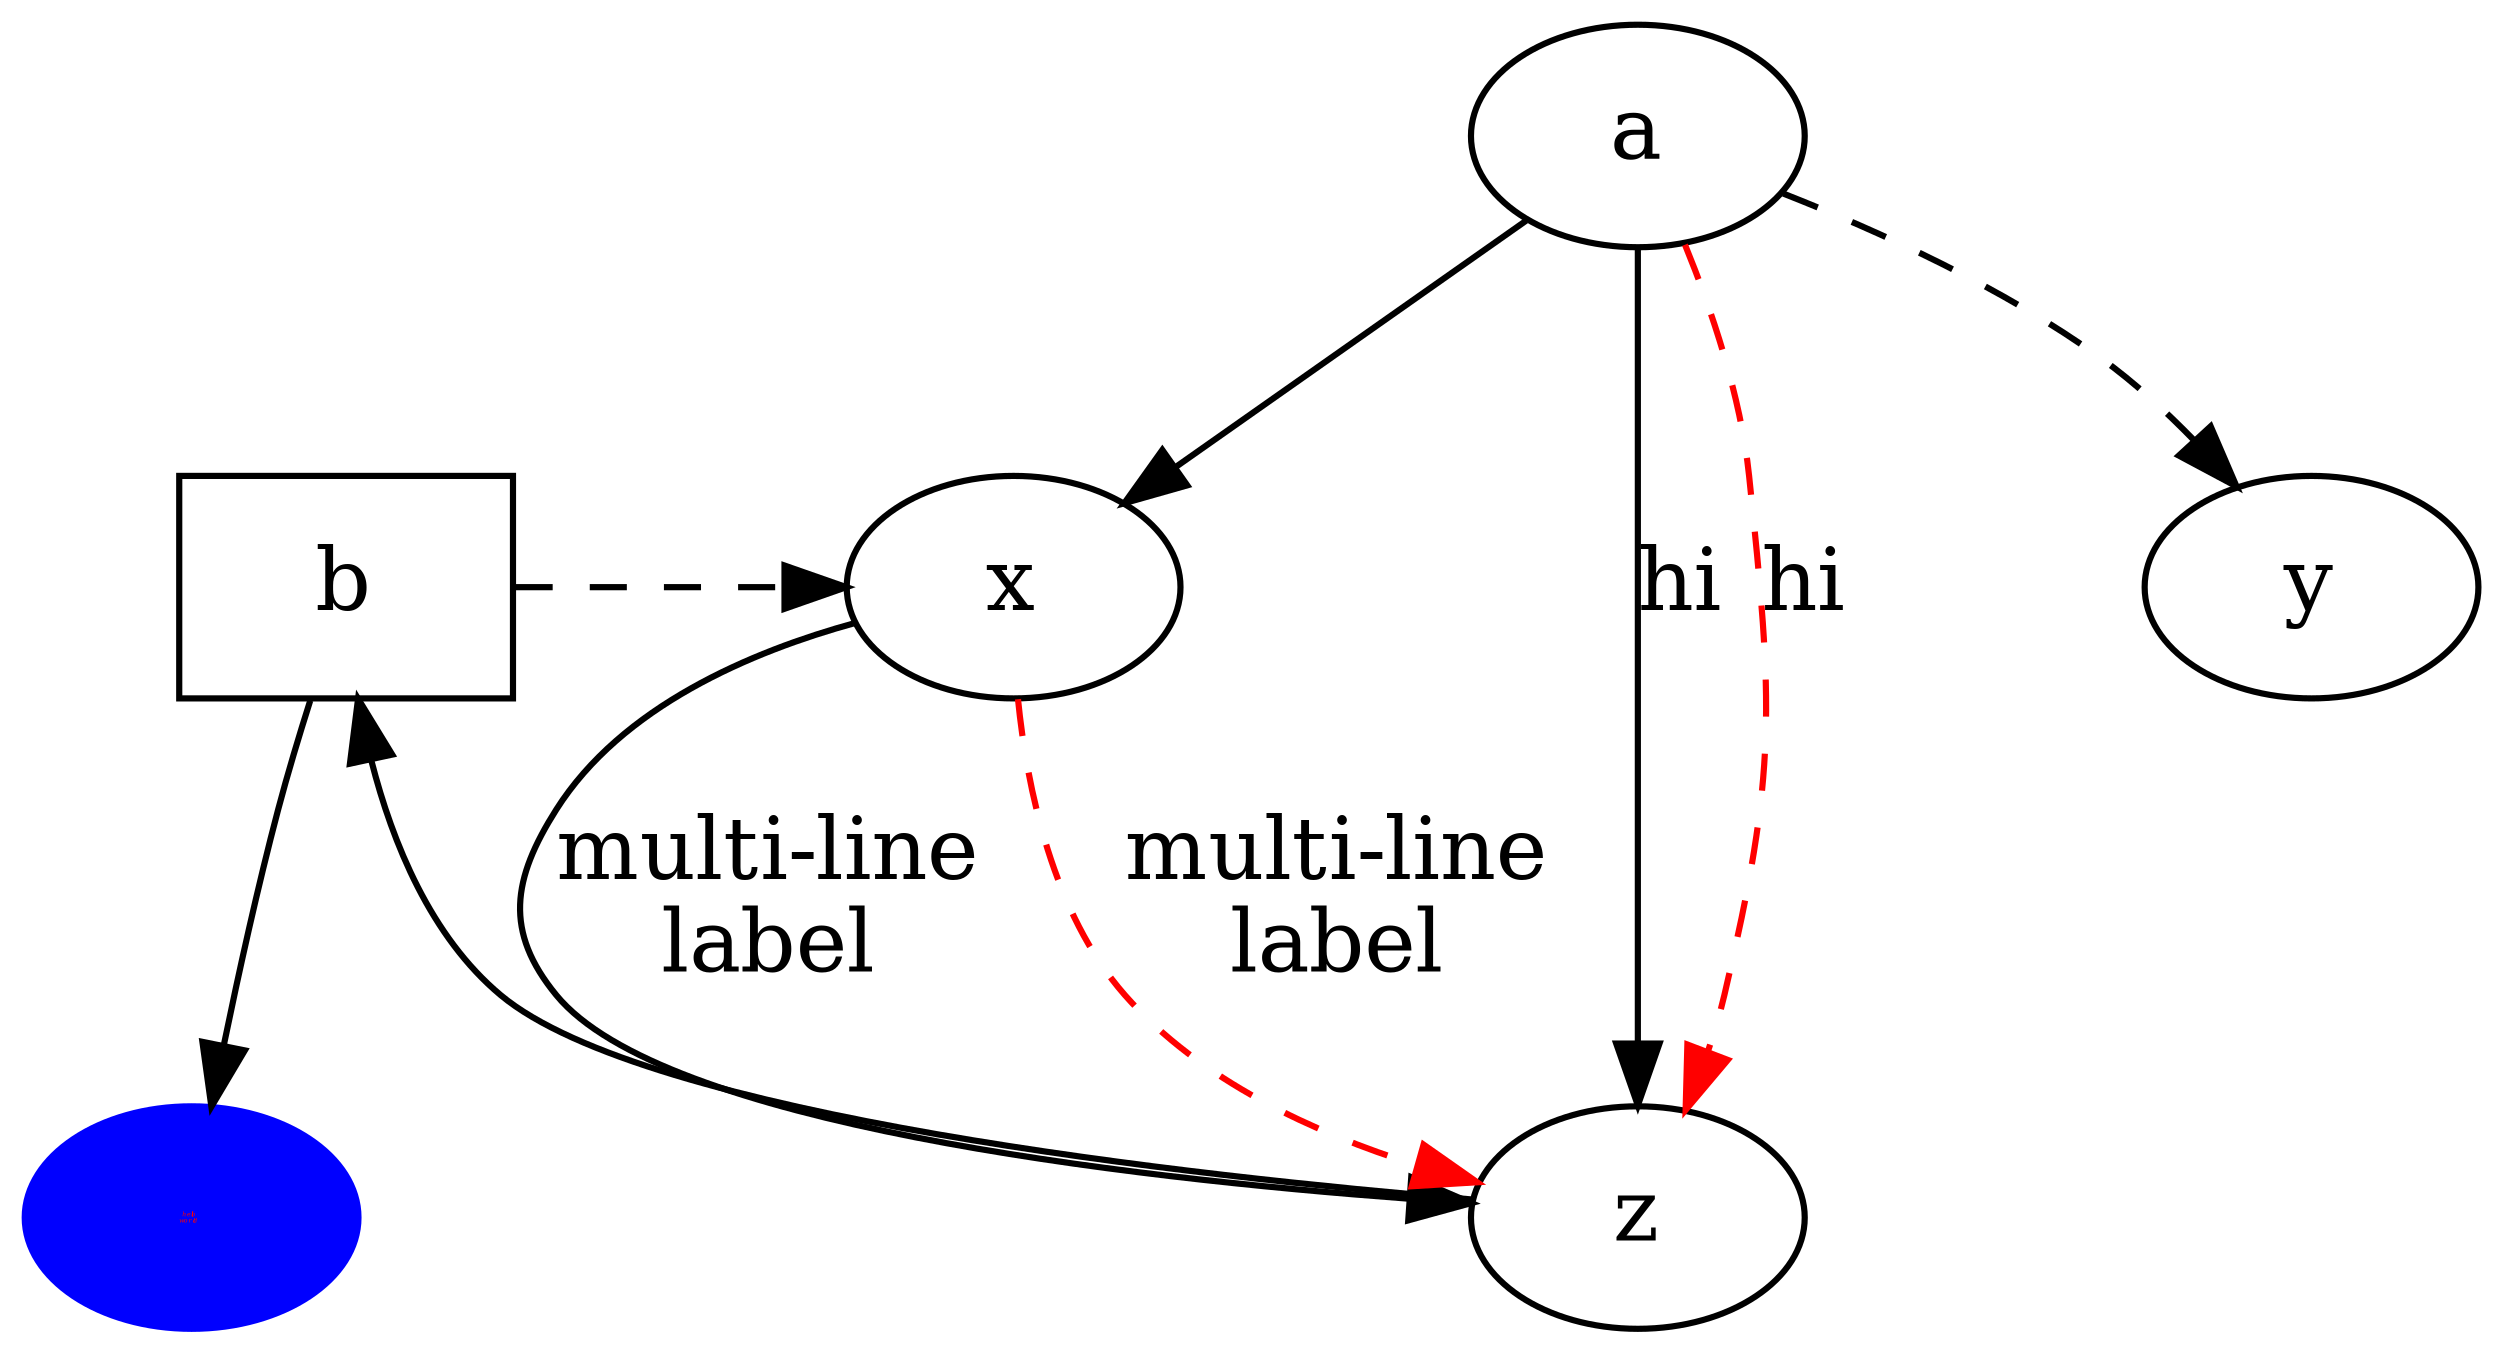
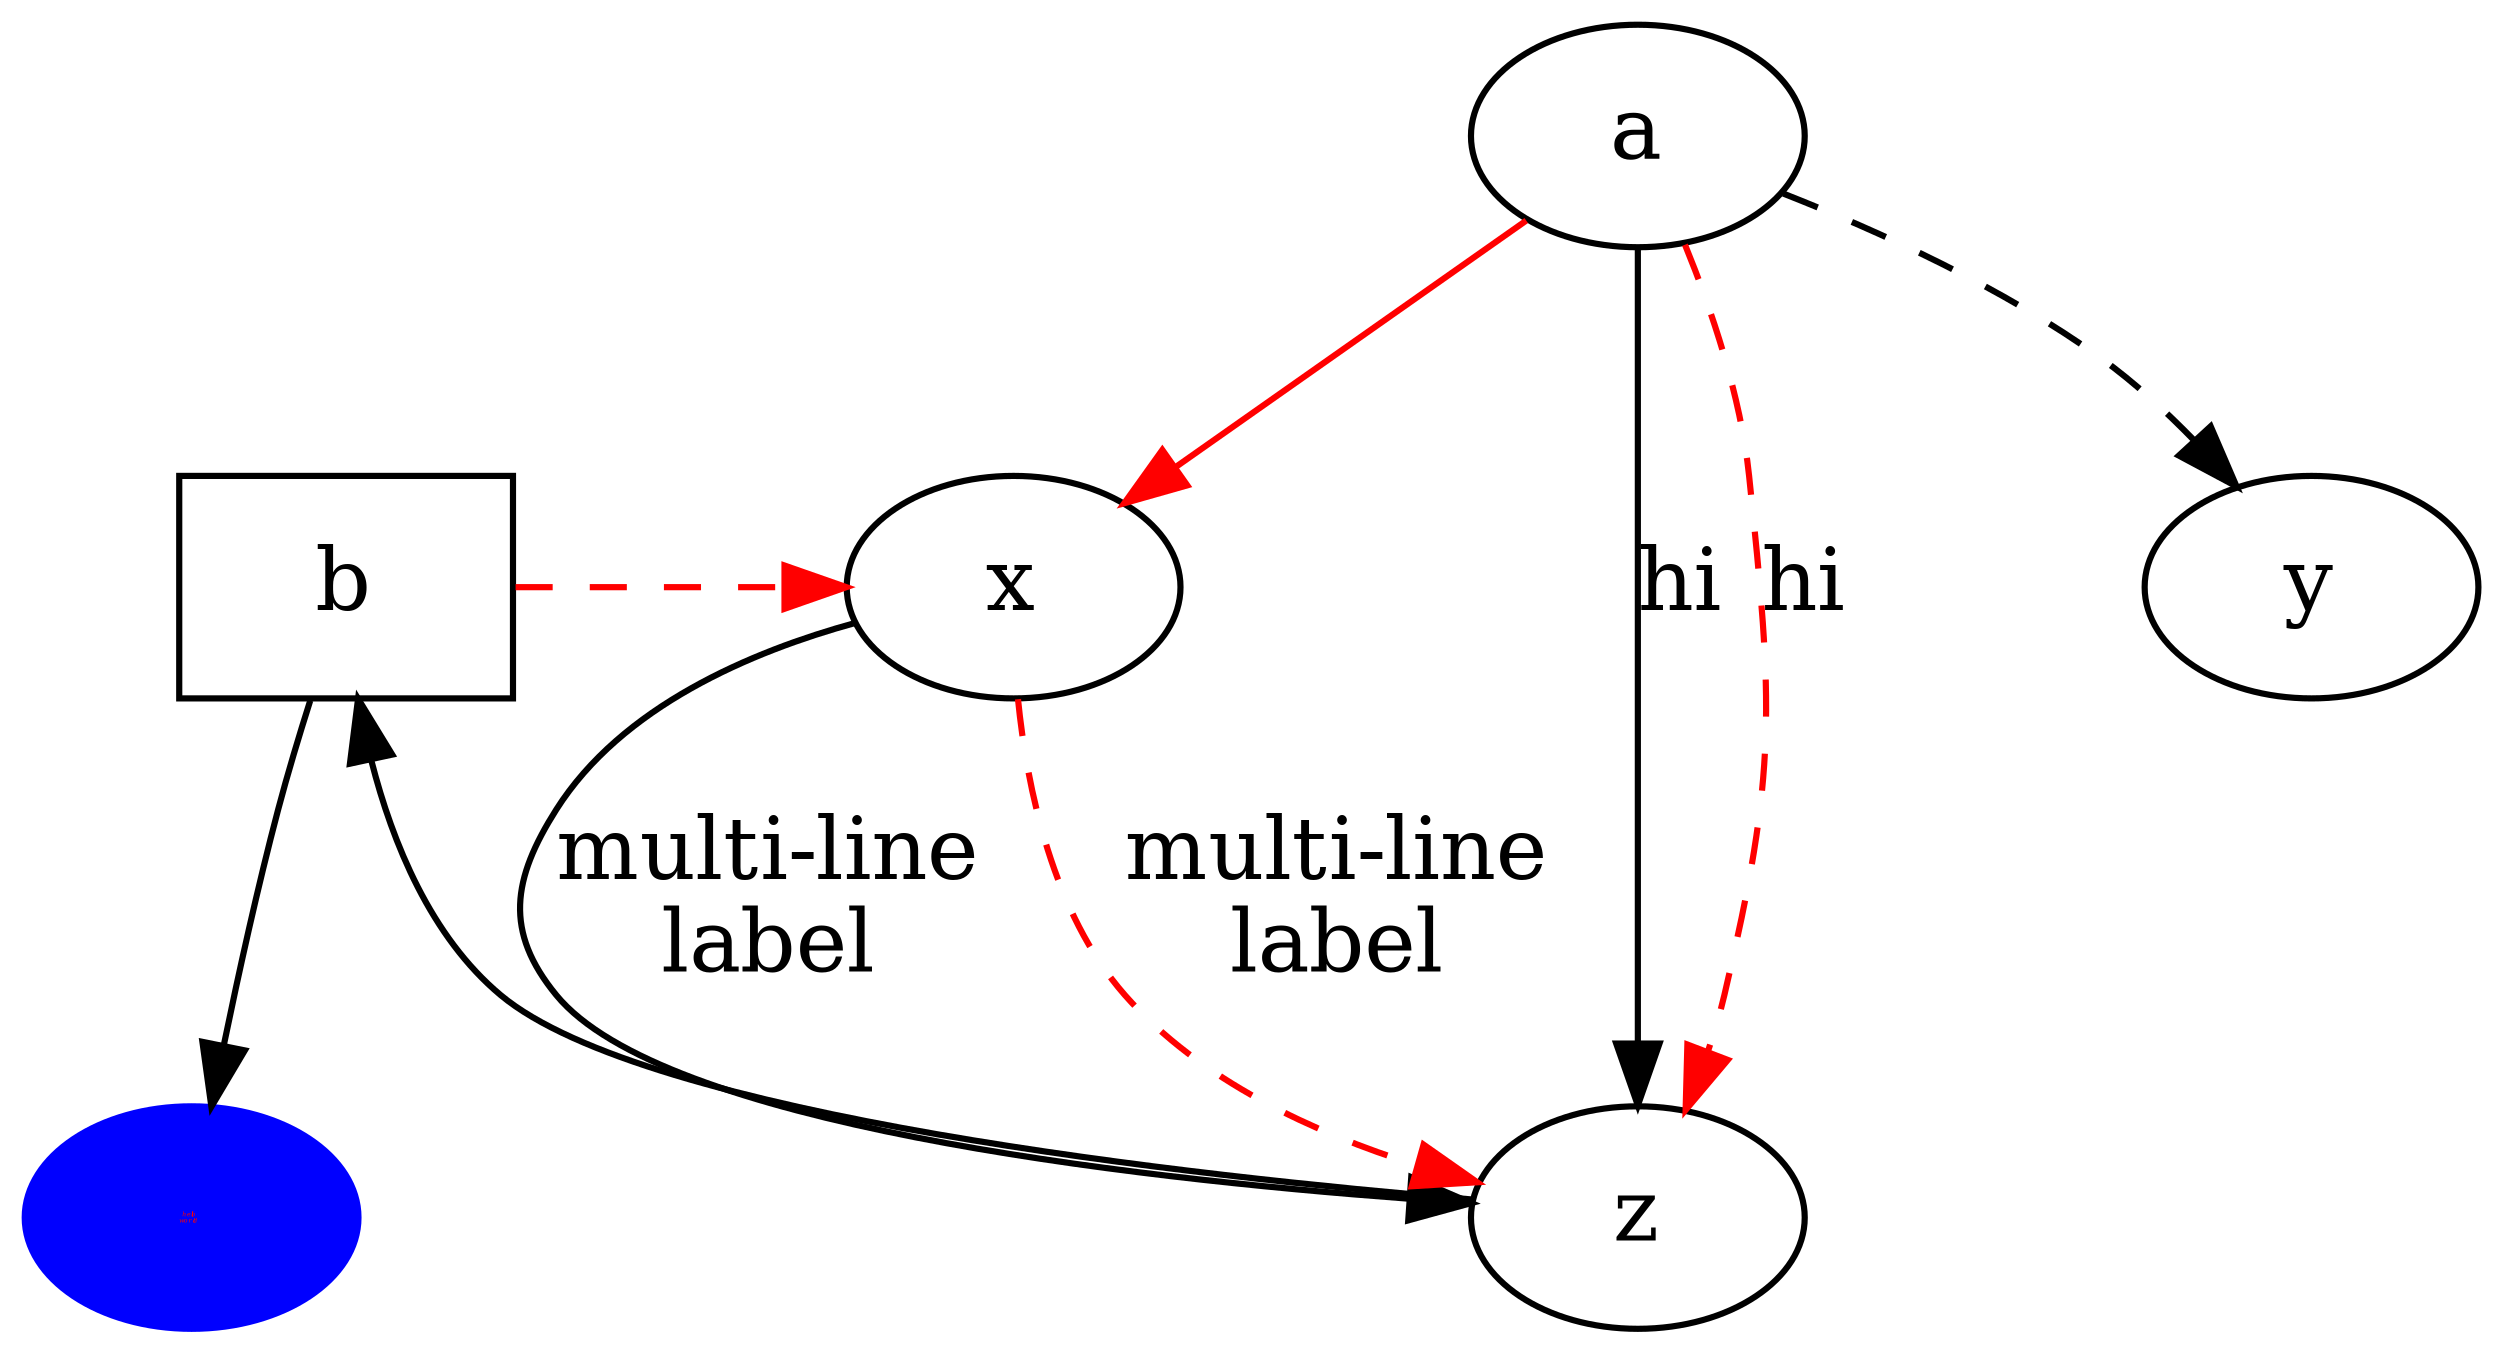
(1351, 344) -> (1351, 344)
(650, 587) -> (650, 587)
